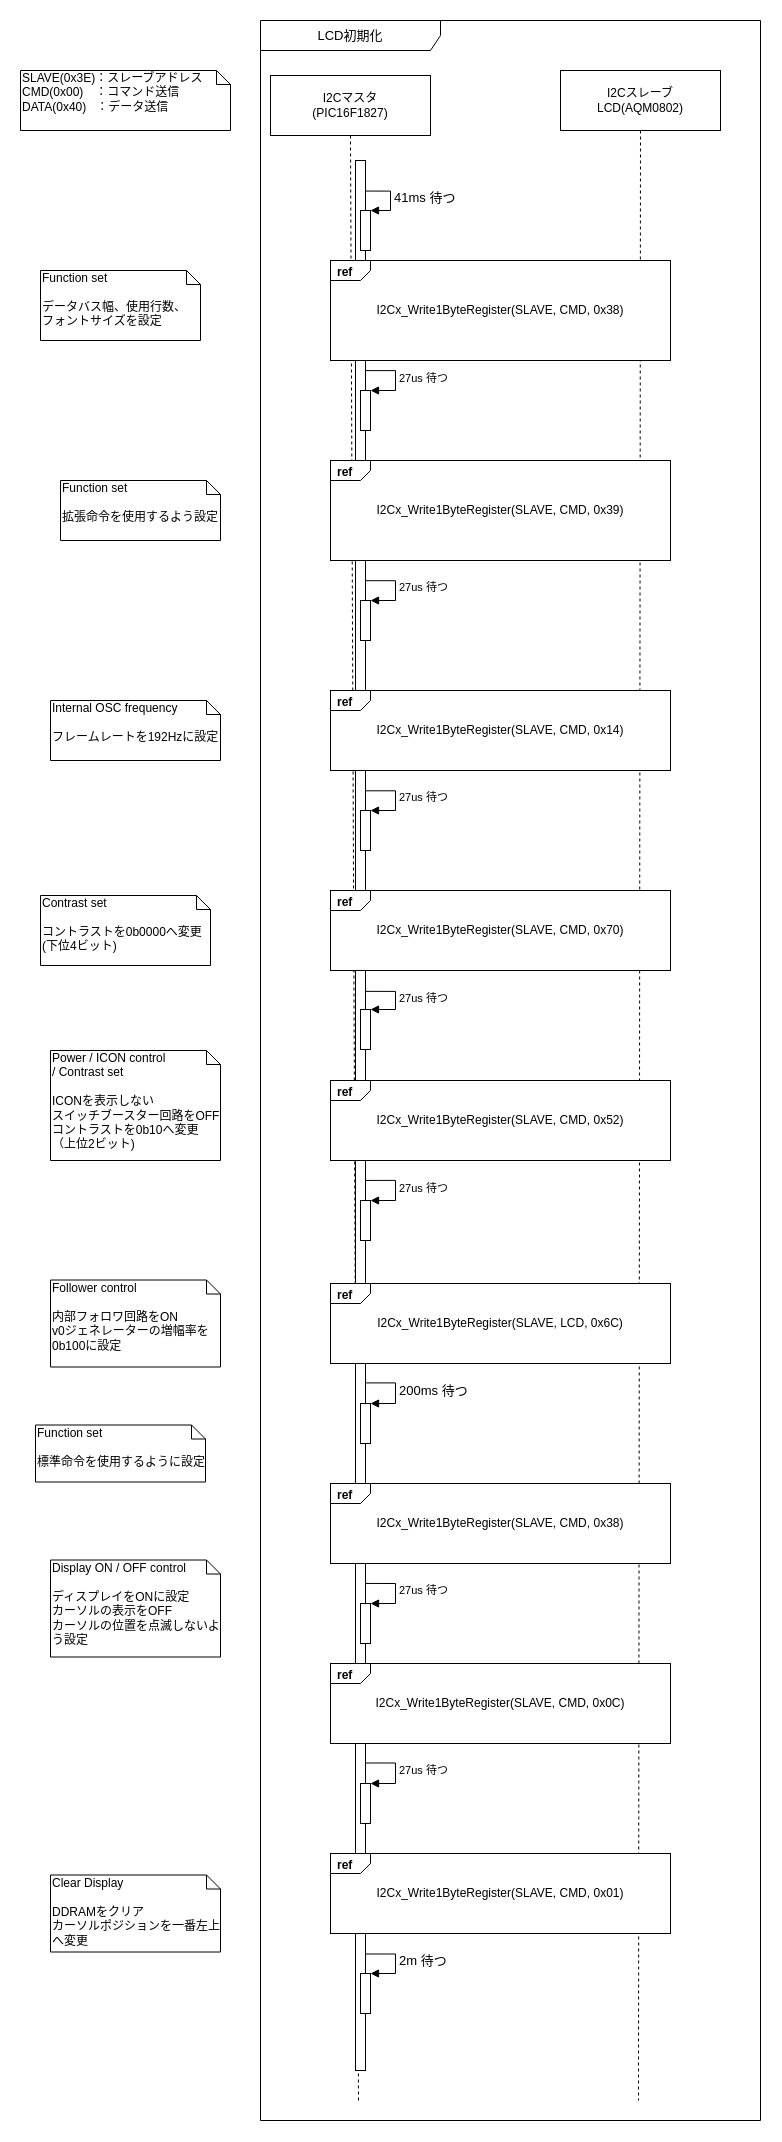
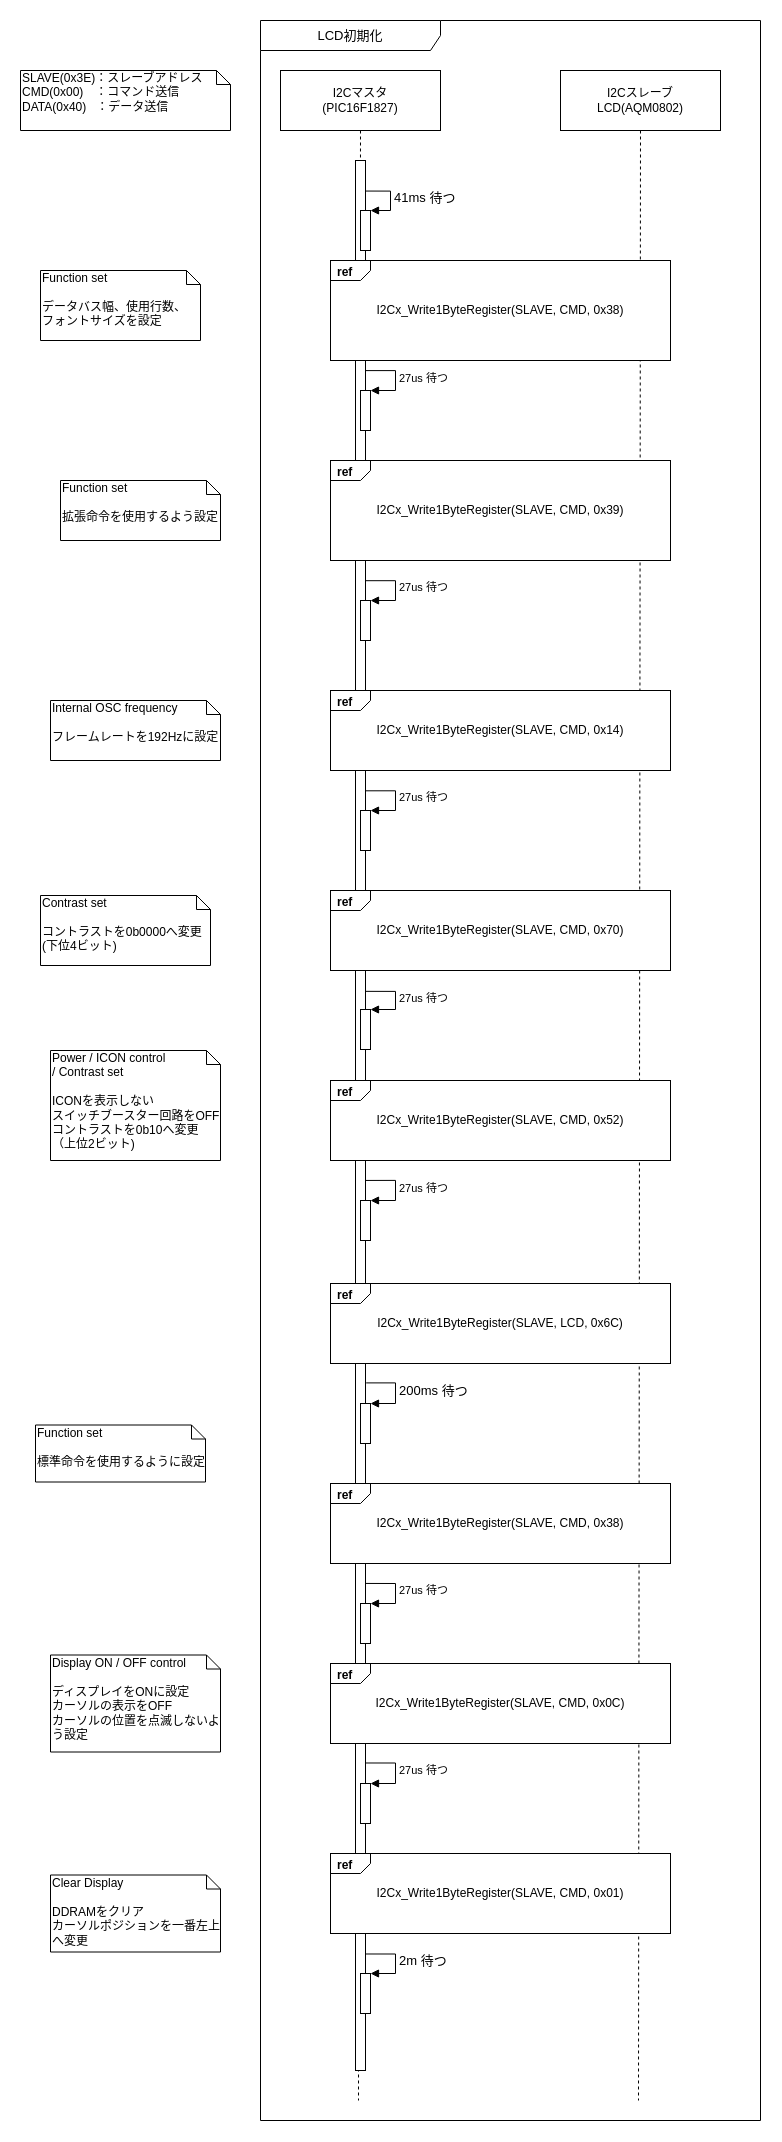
(351, 106) -> (361, 101)
(136, 1324) -> none
(136, 1609) -> (136, 1704)
